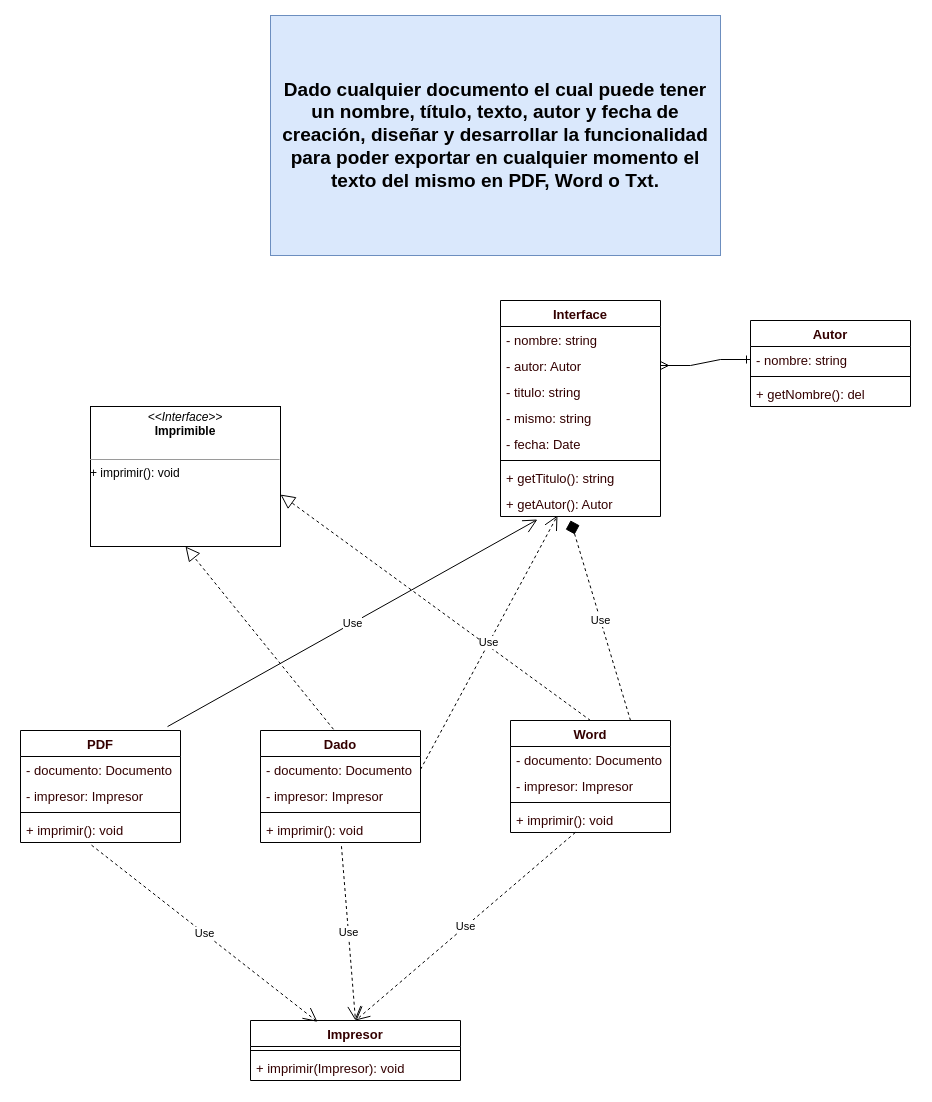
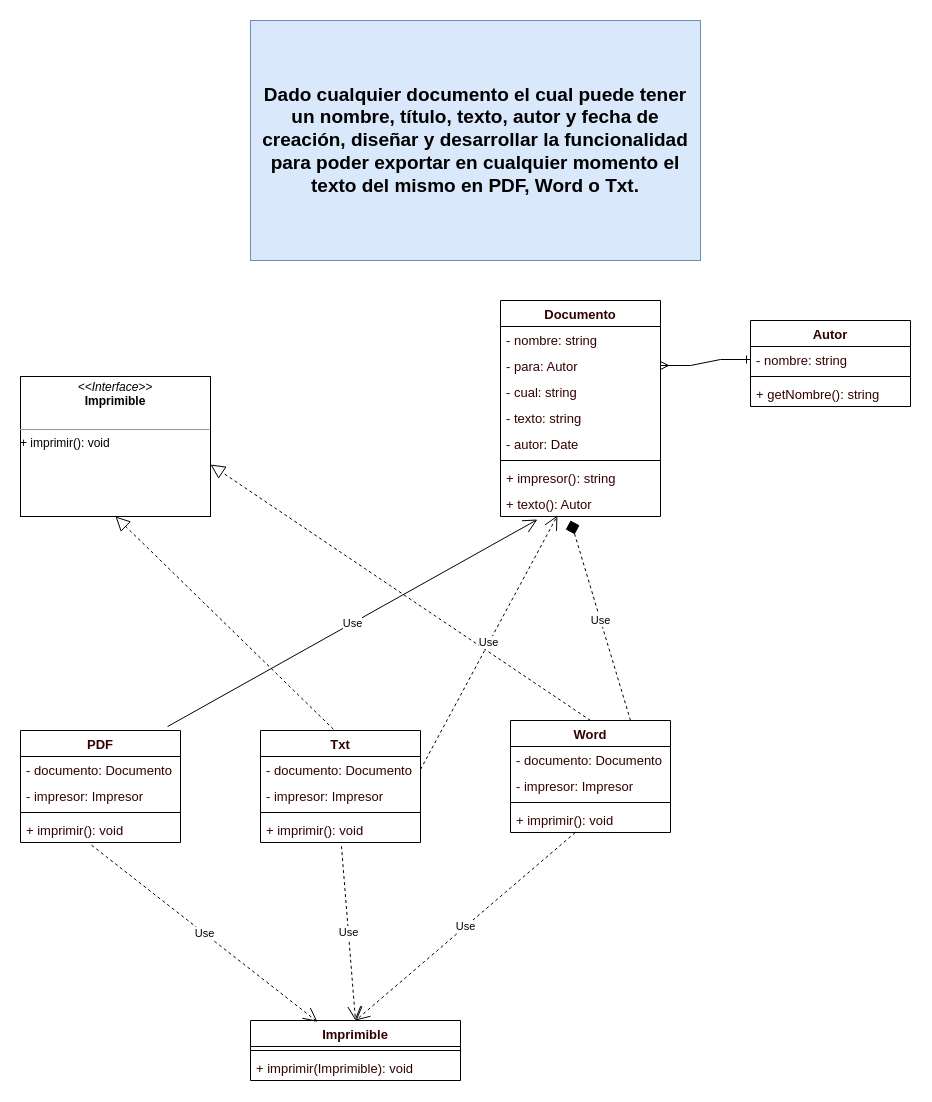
(496, 136) -> (476, 141)
(580, 315) -> (580, 315)
(552, 367) -> (548, 367)
(554, 393) -> (549, 393)
(815, 395) -> (826, 395)
(552, 419) -> (554, 419)
(548, 445) -> (548, 445)
(186, 477) -> (116, 447)
(572, 479) -> (570, 479)
(570, 505) -> (559, 505)
(340, 745) -> (340, 745)
(355, 1035) -> (355, 1035)
(339, 1069) -> (341, 1069)
